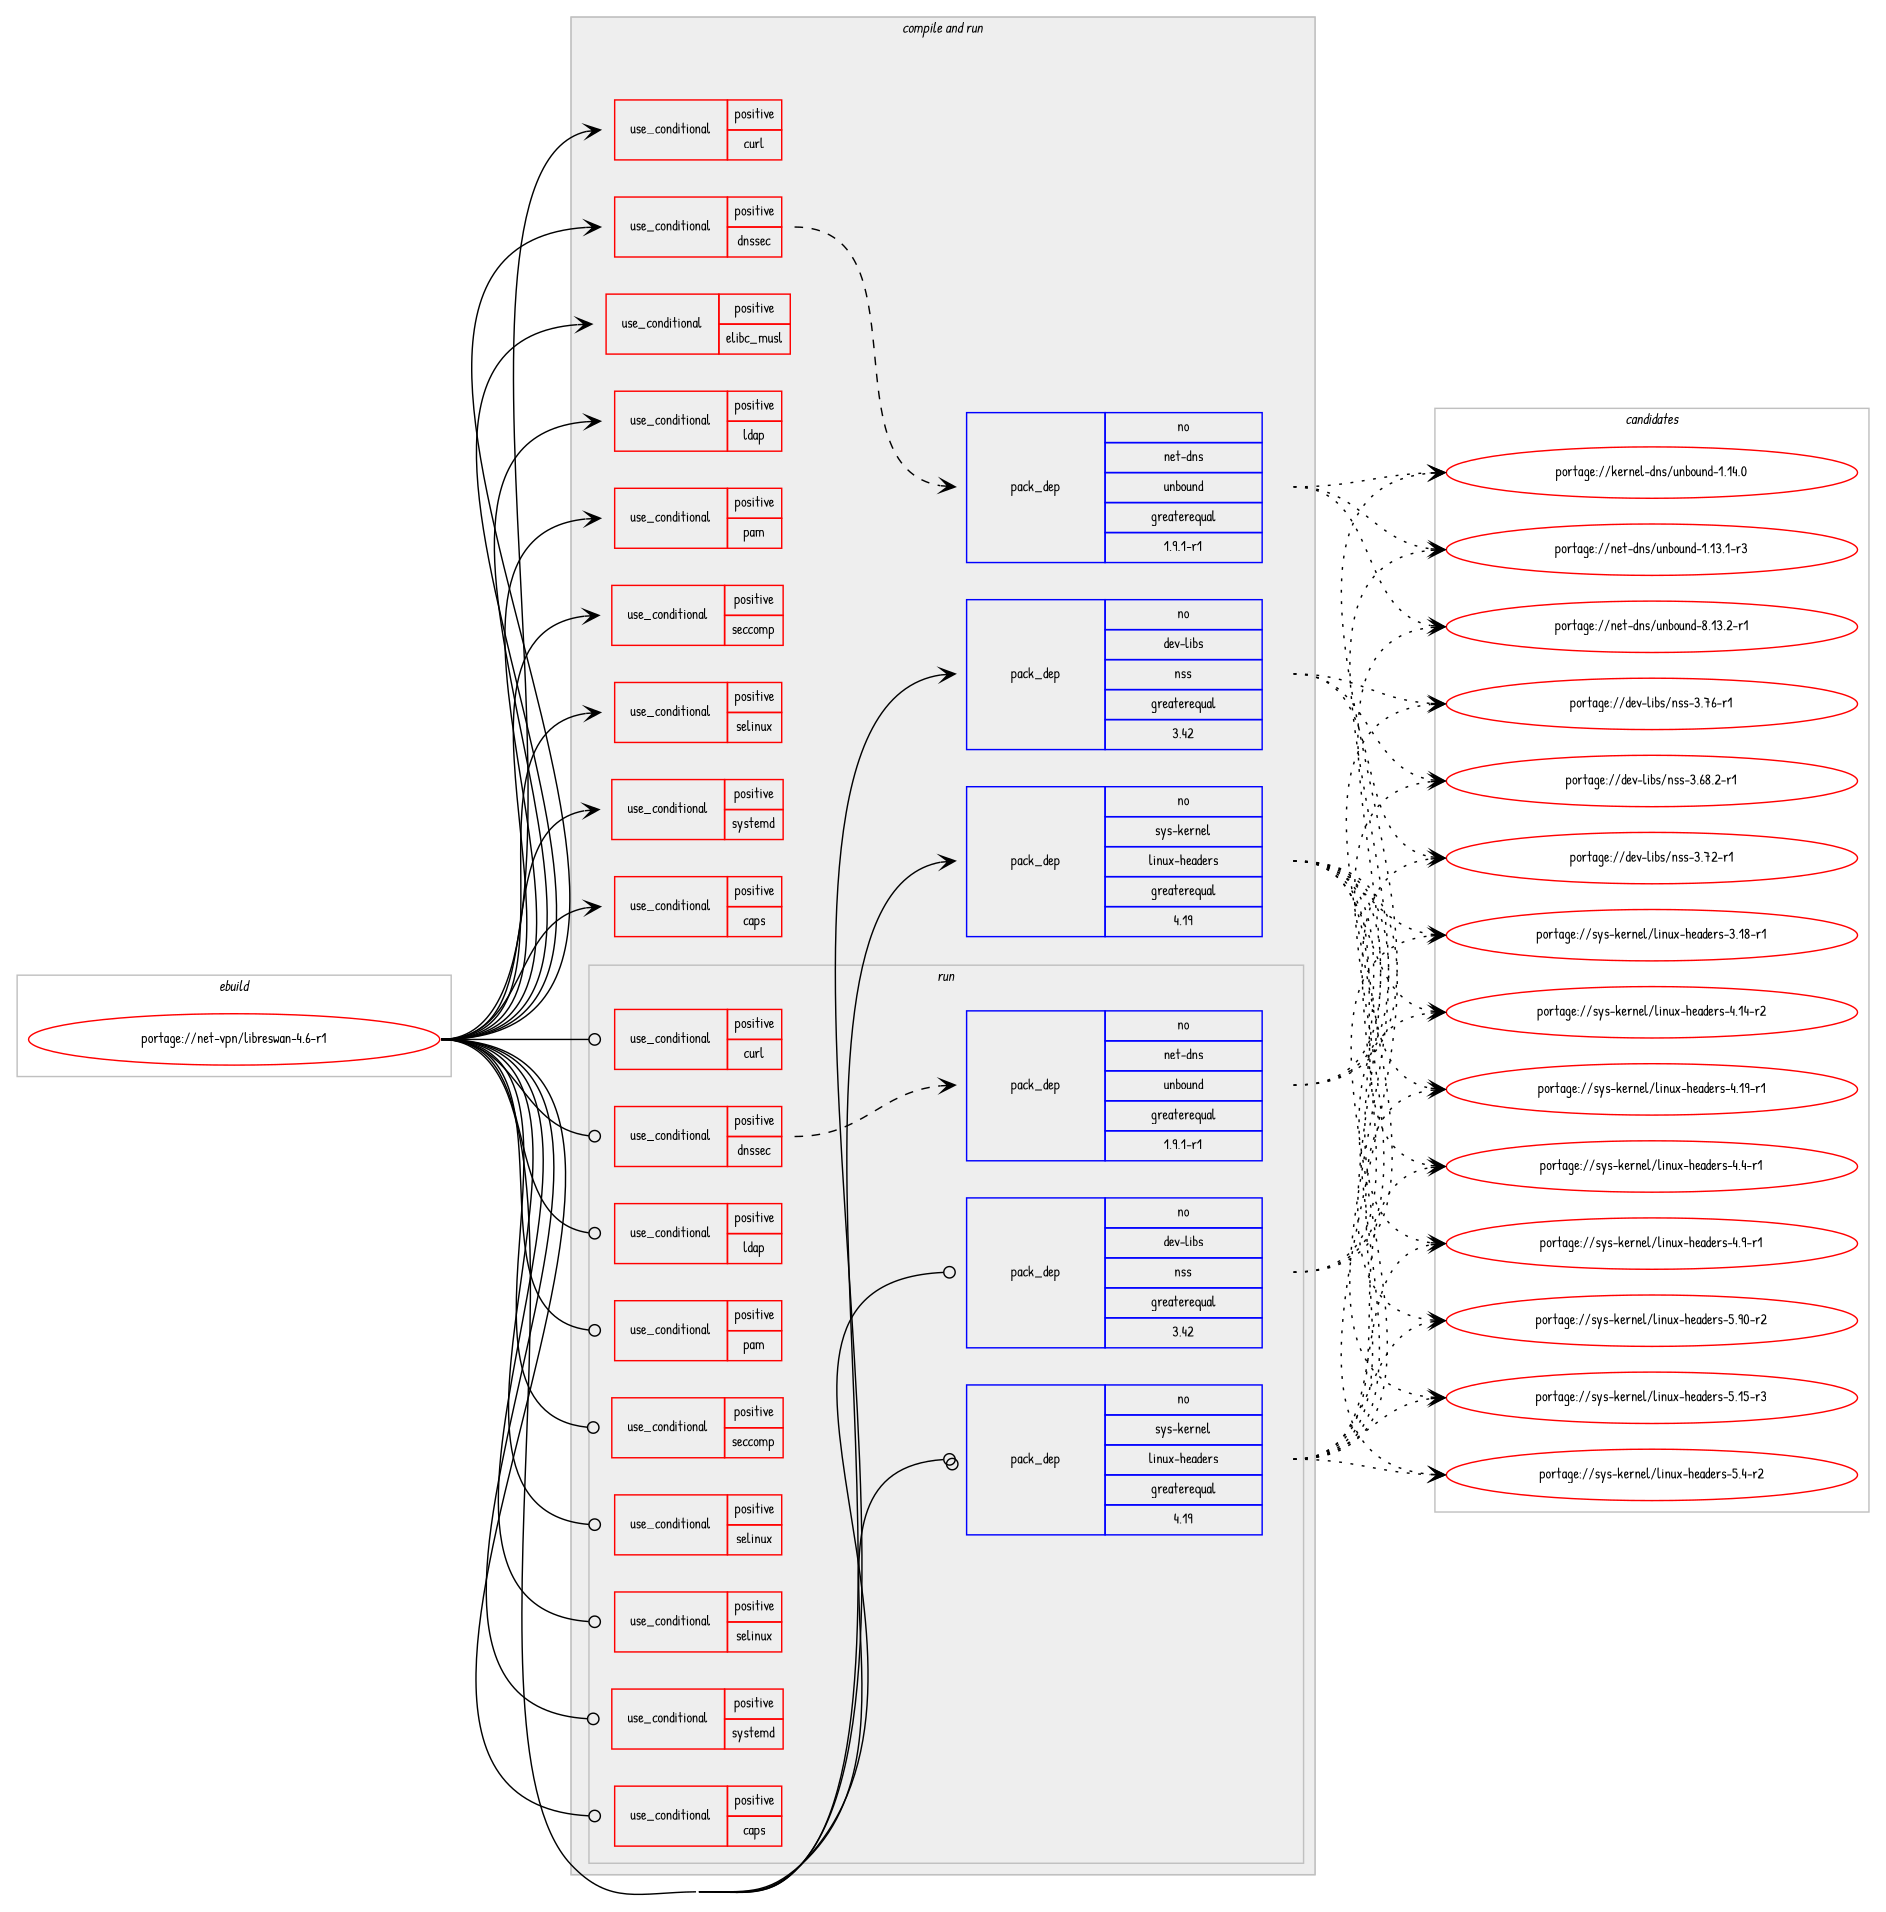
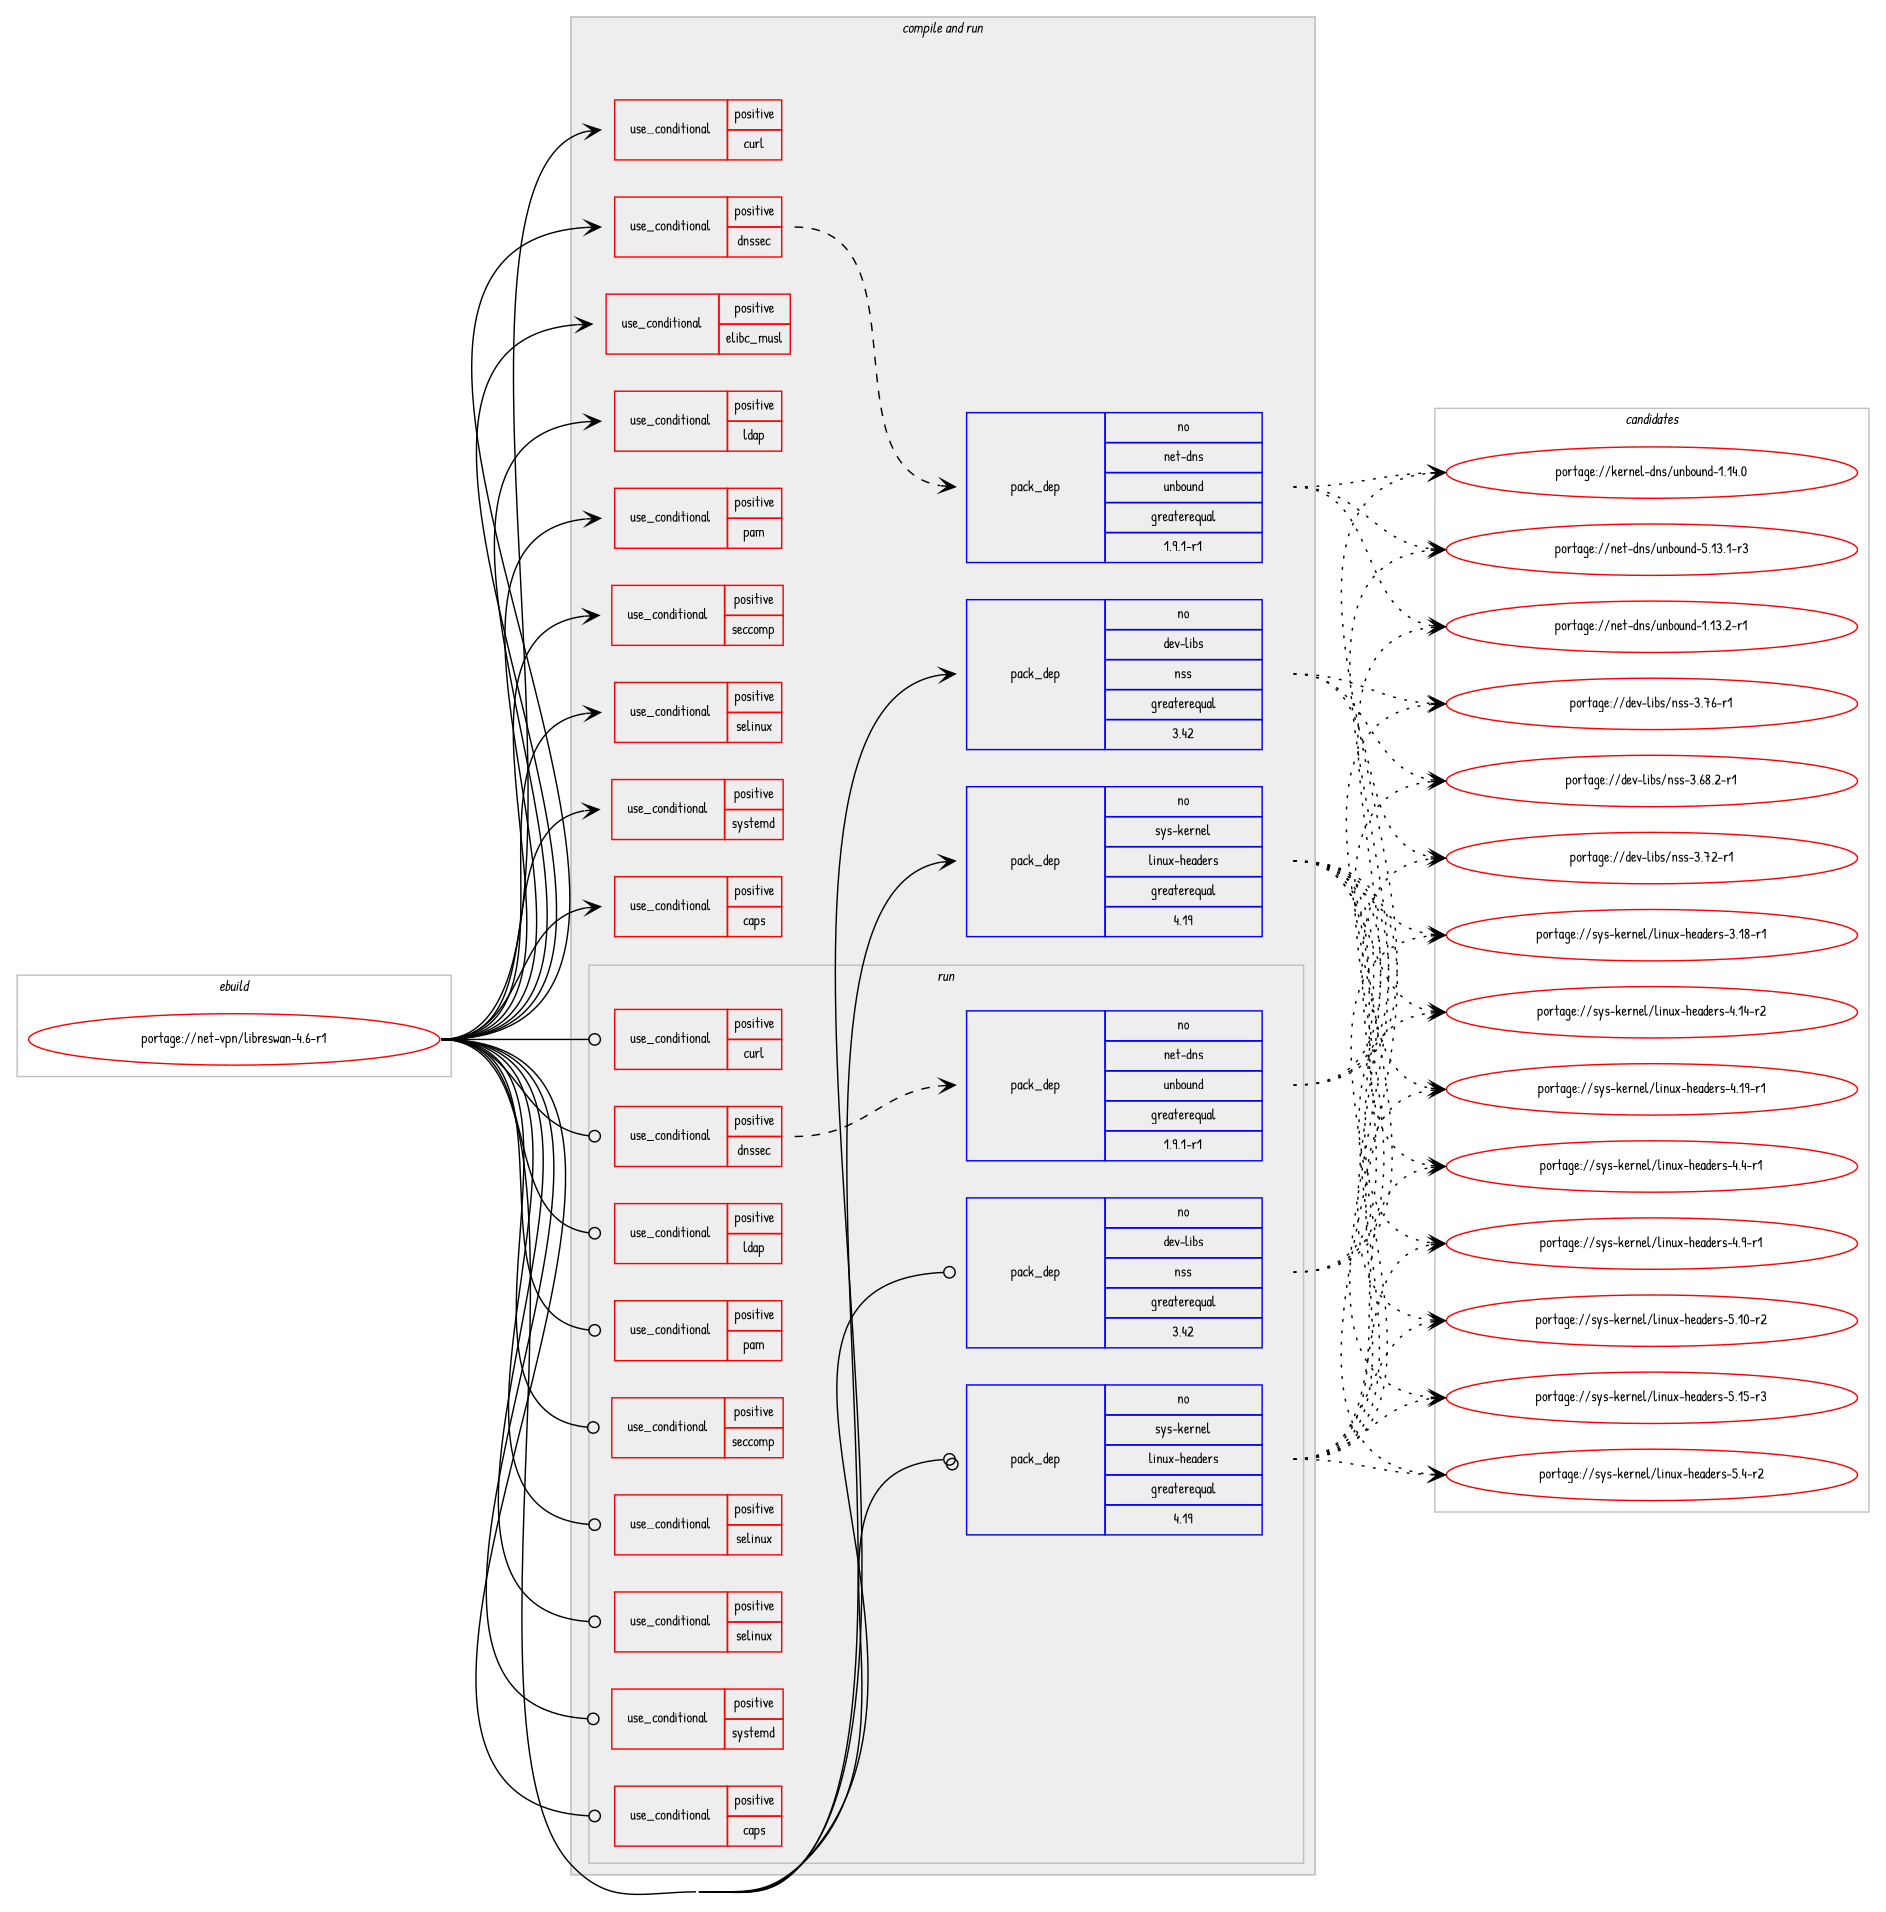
(1652, 550) -> (1652, 550)
(1652, 627) -> (1652, 627)
(1652, 1321) -> (1652, 1321)
